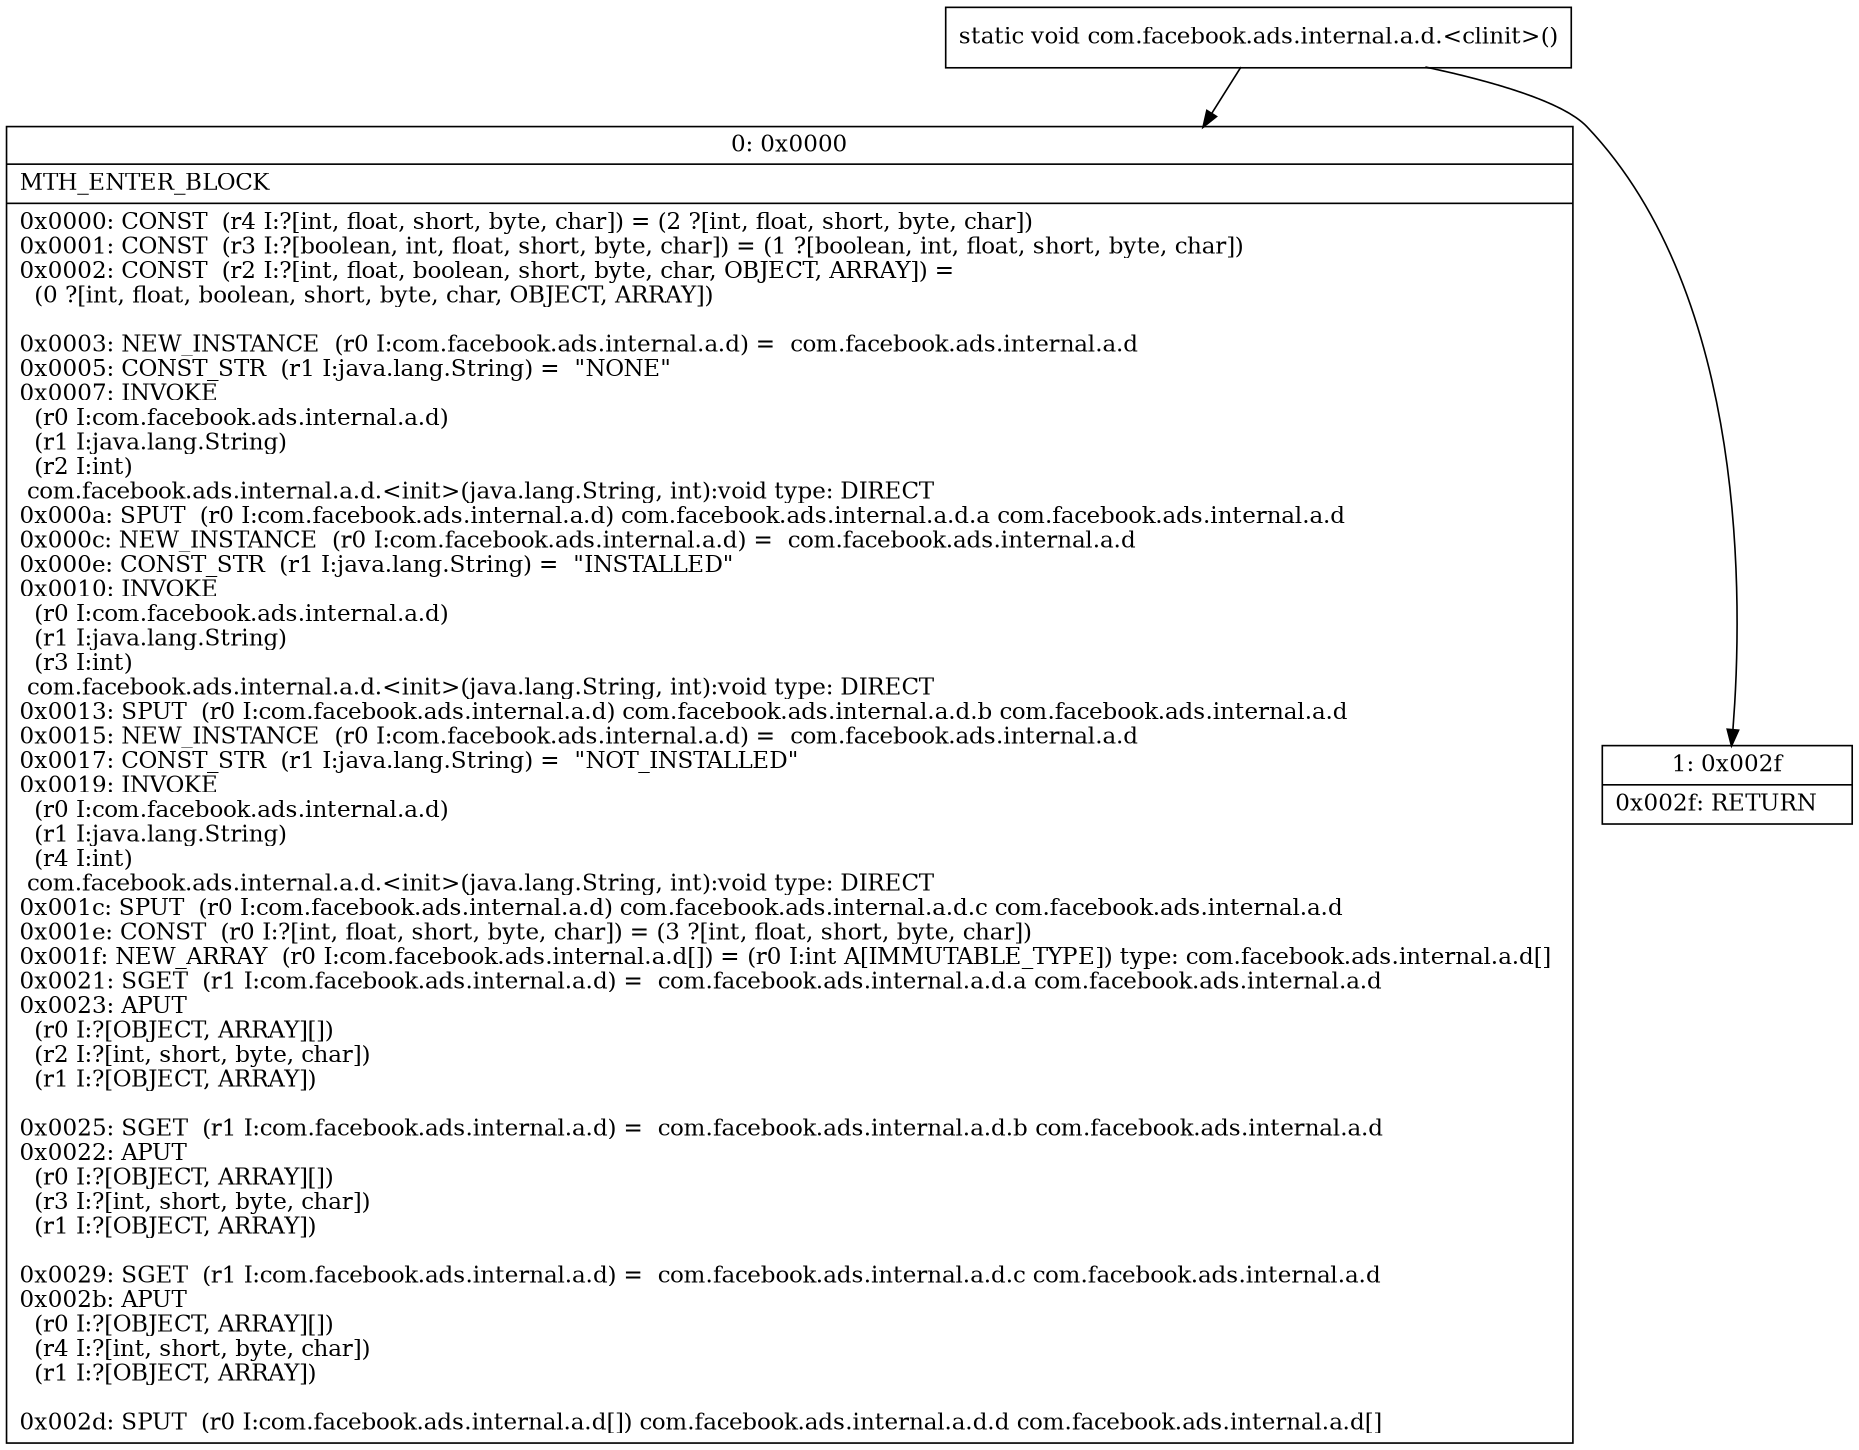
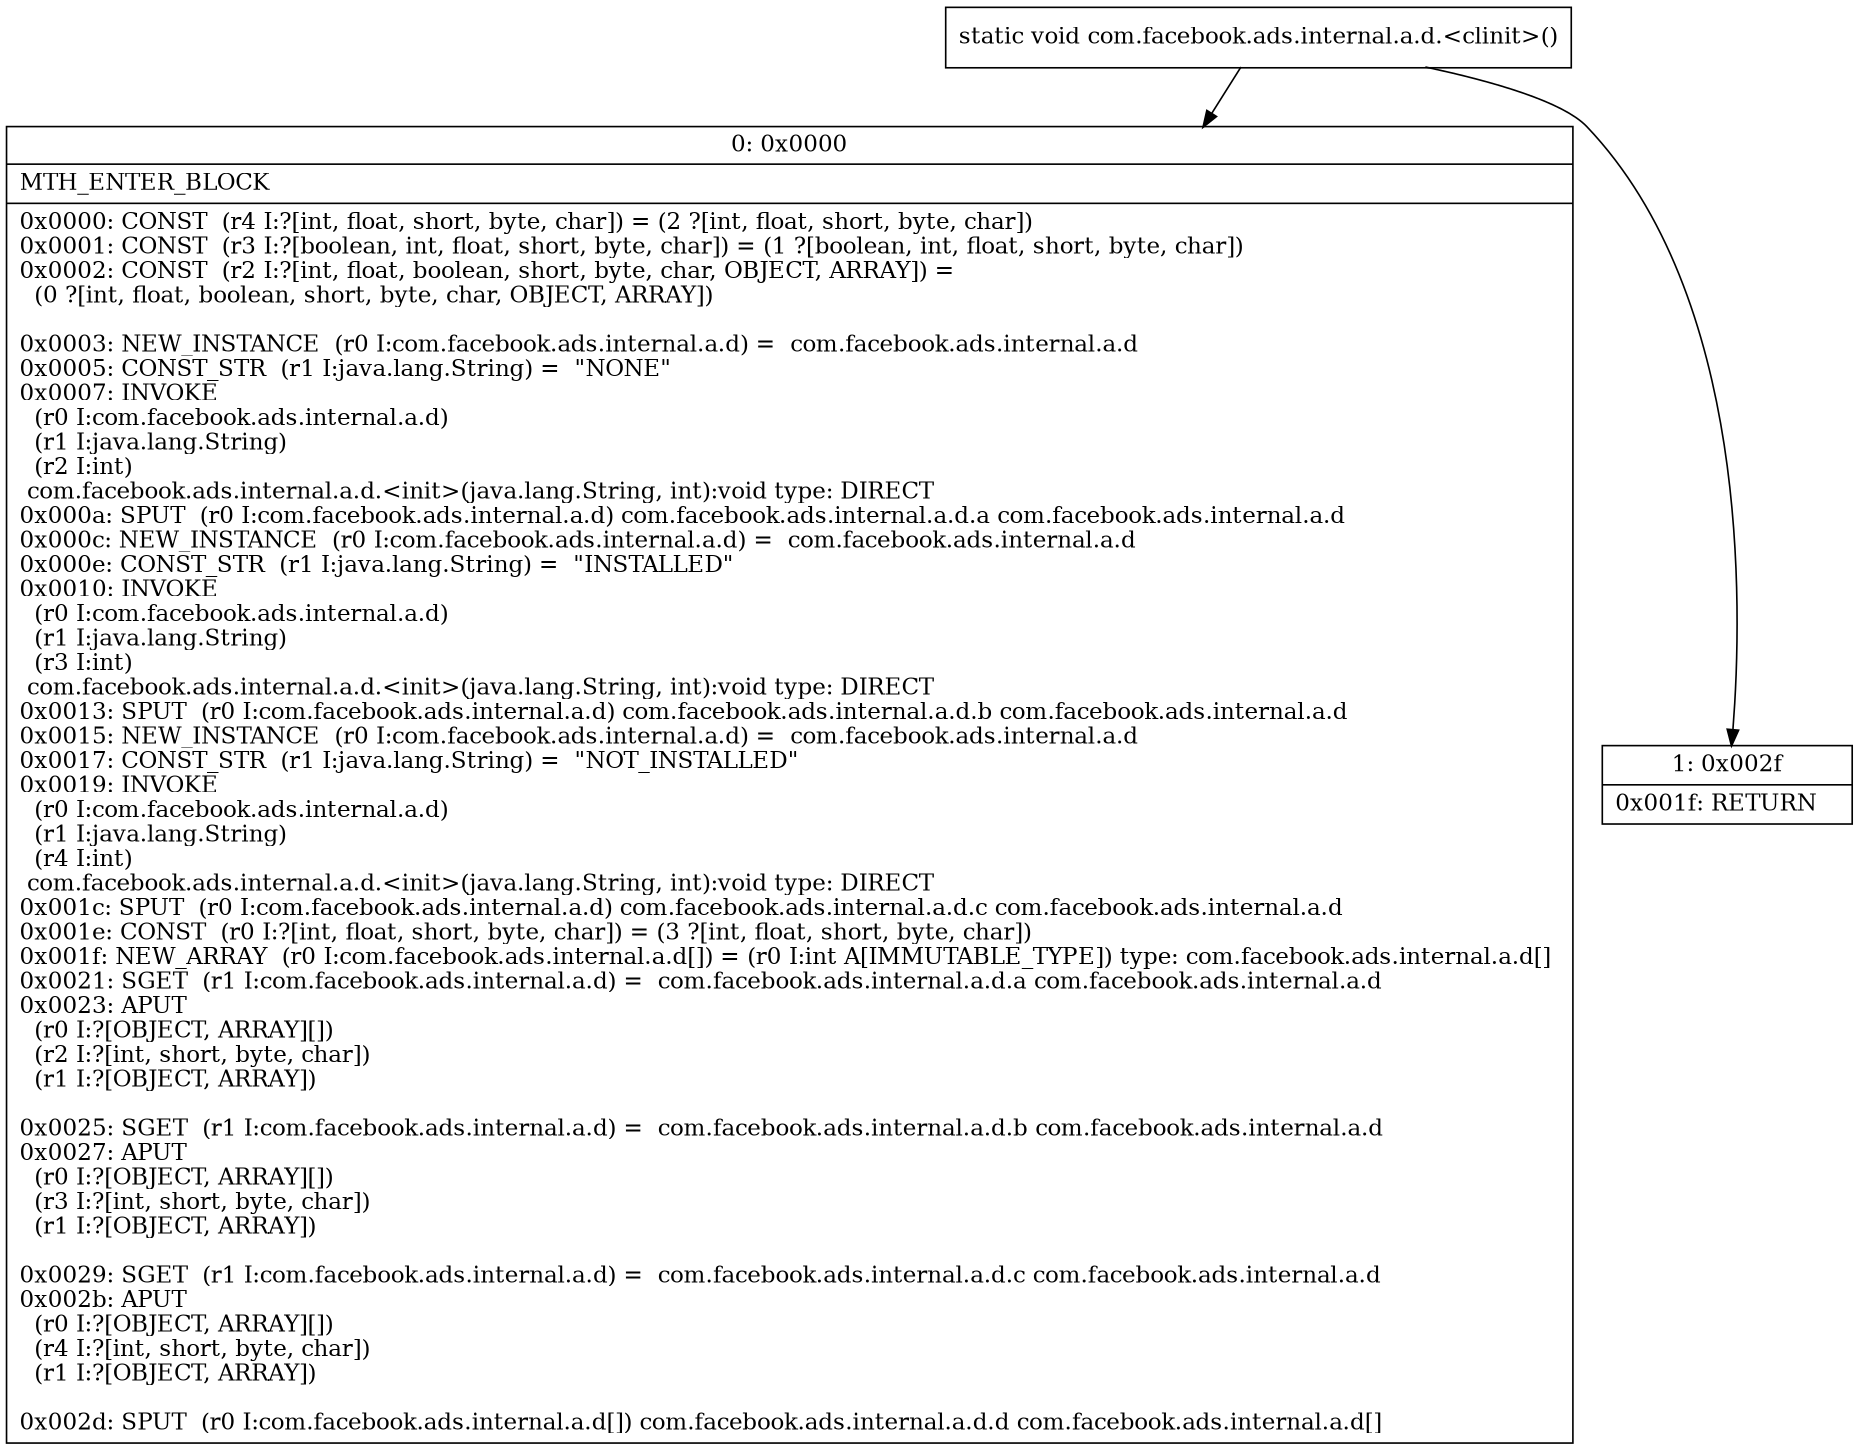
(1727, 804) -> (1727, 804)
(111, 1153) -> (111, 1153)
